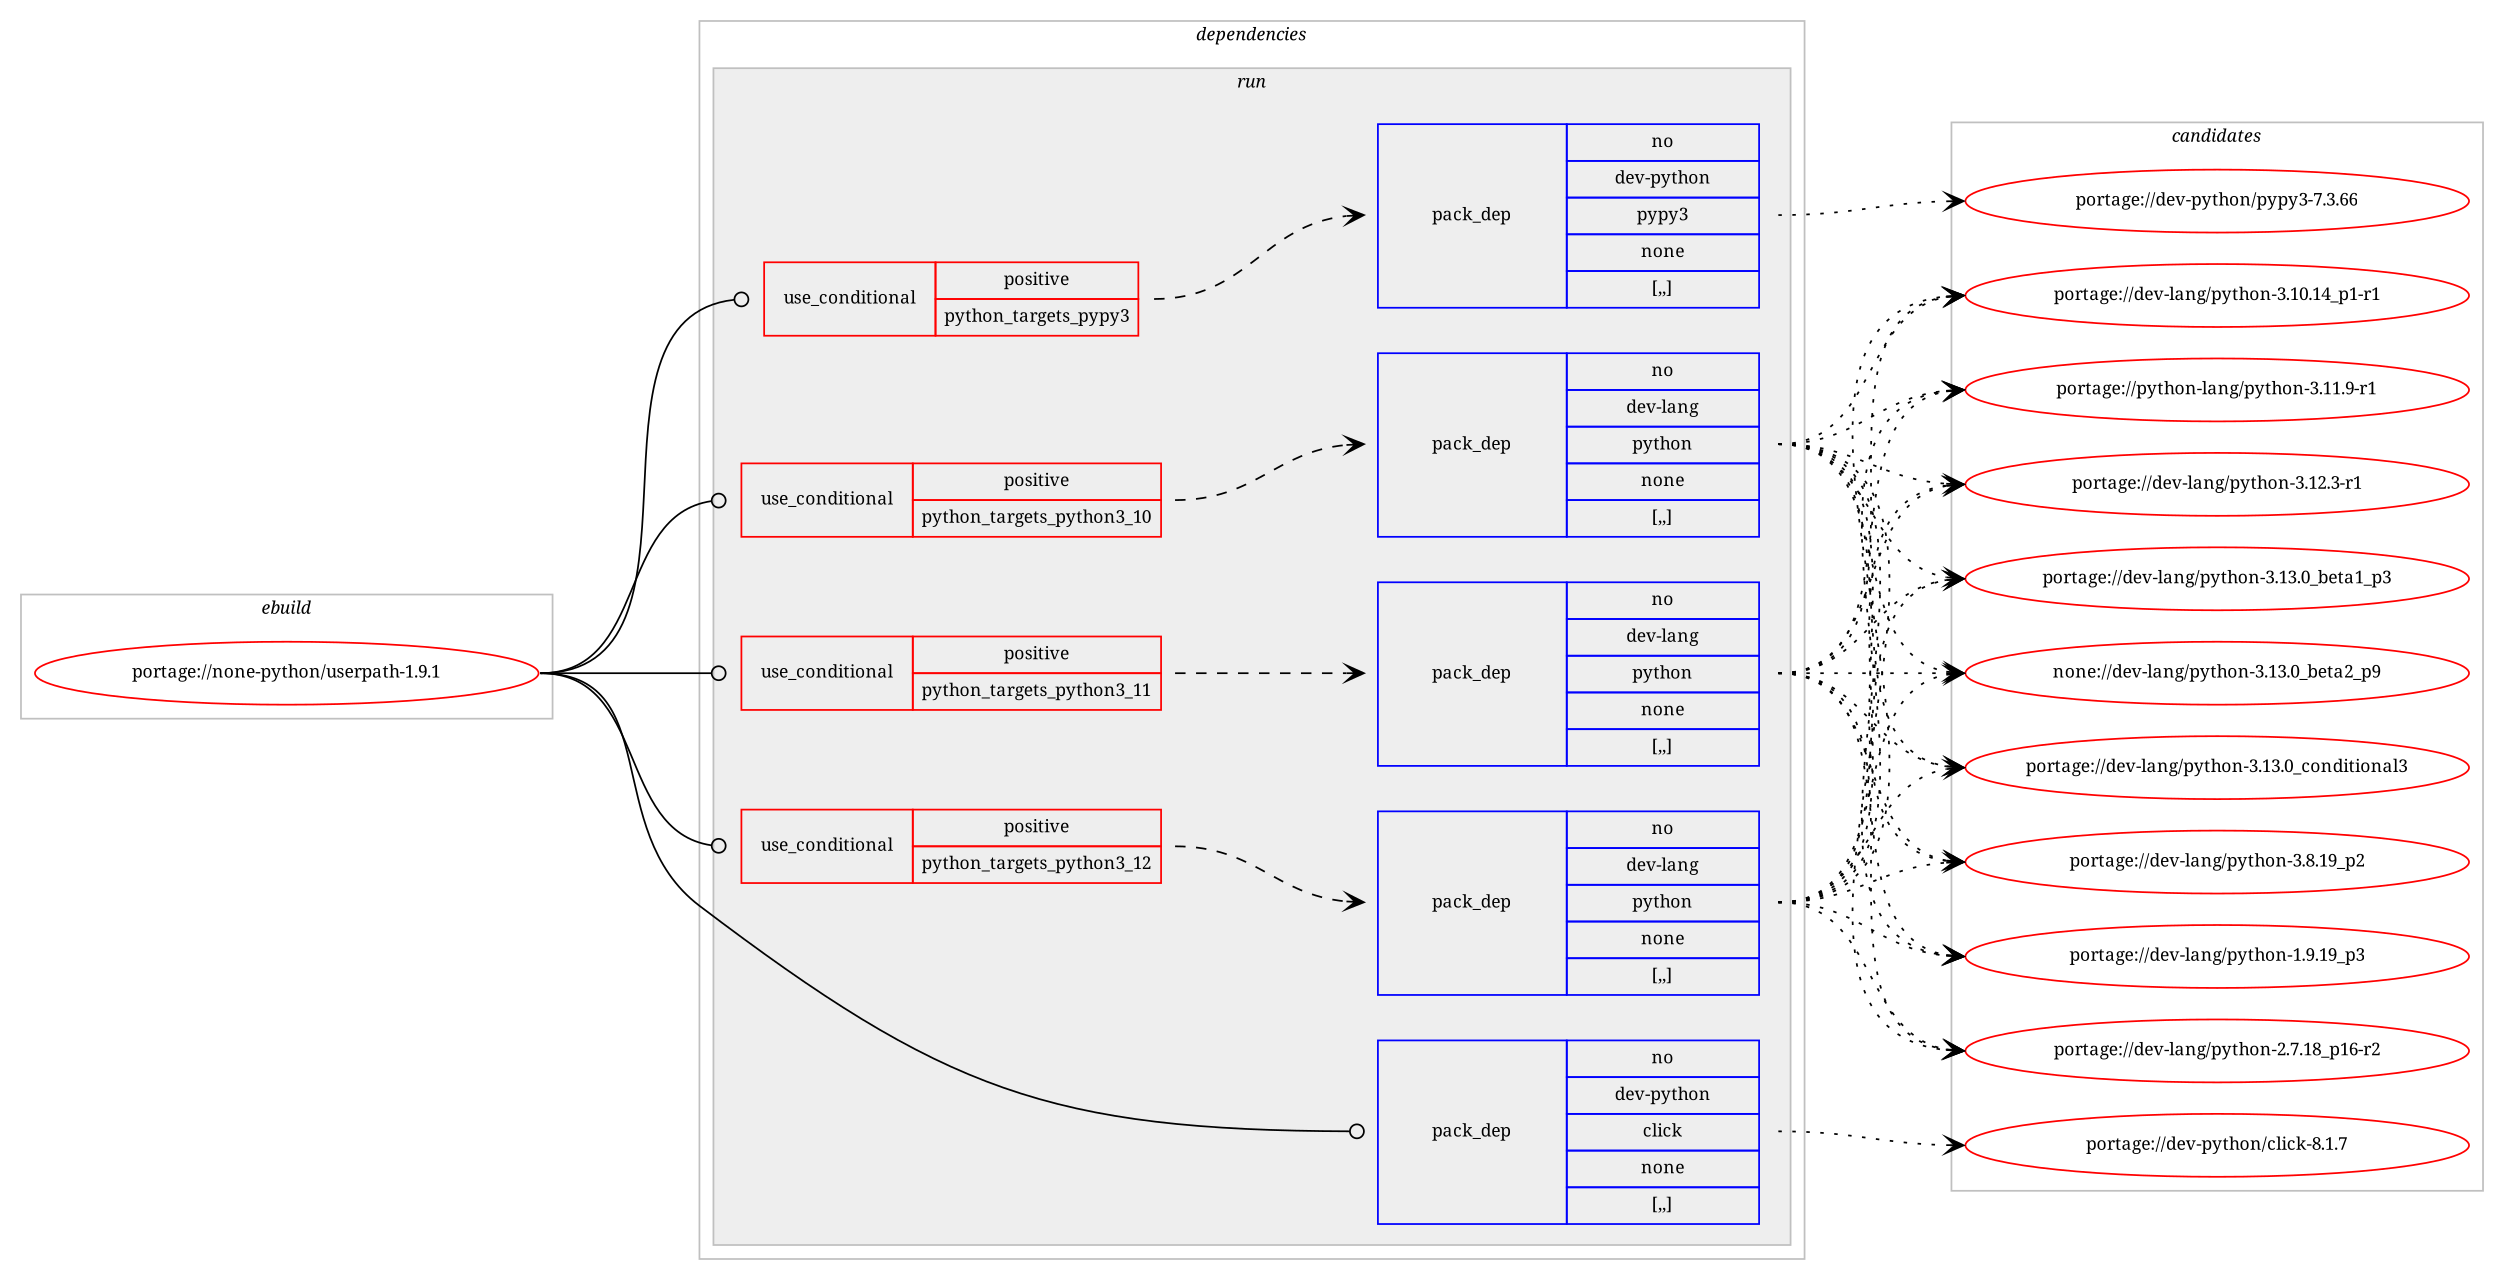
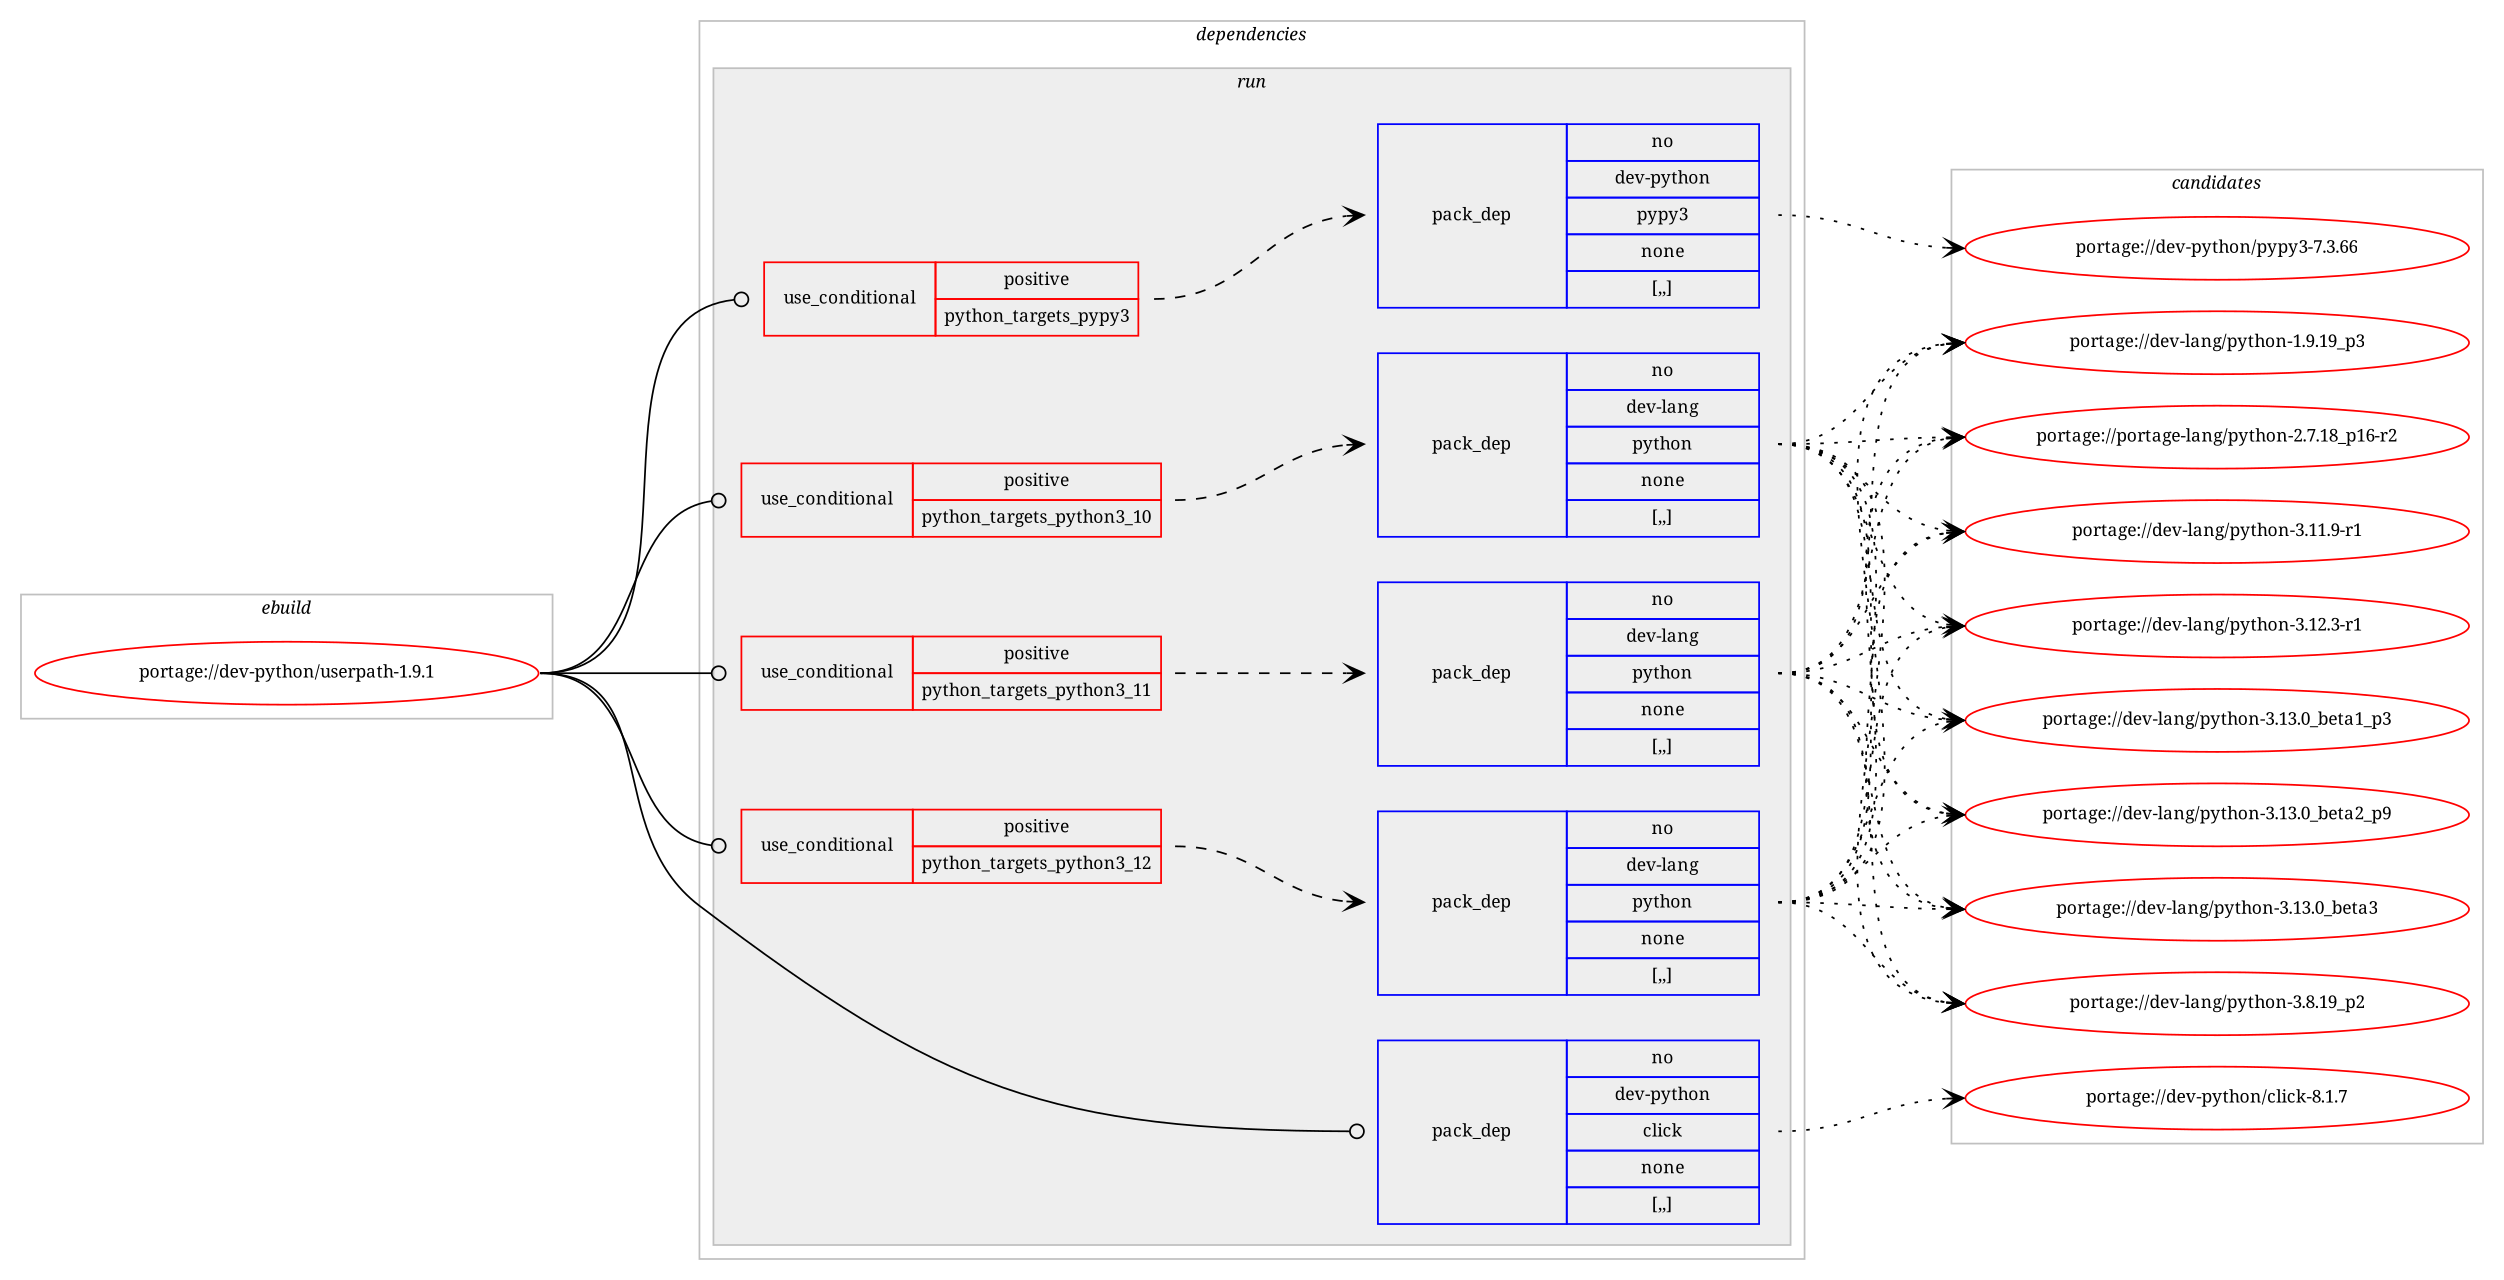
(2217, 296) -> none
(2217, 390) -> (2217, 532)
(287, 673) -> (287, 673)
(2217, 673) -> (2217, 815)
(2217, 768) -> (2217, 909)
(2217, 1051) -> (2217, 437)
